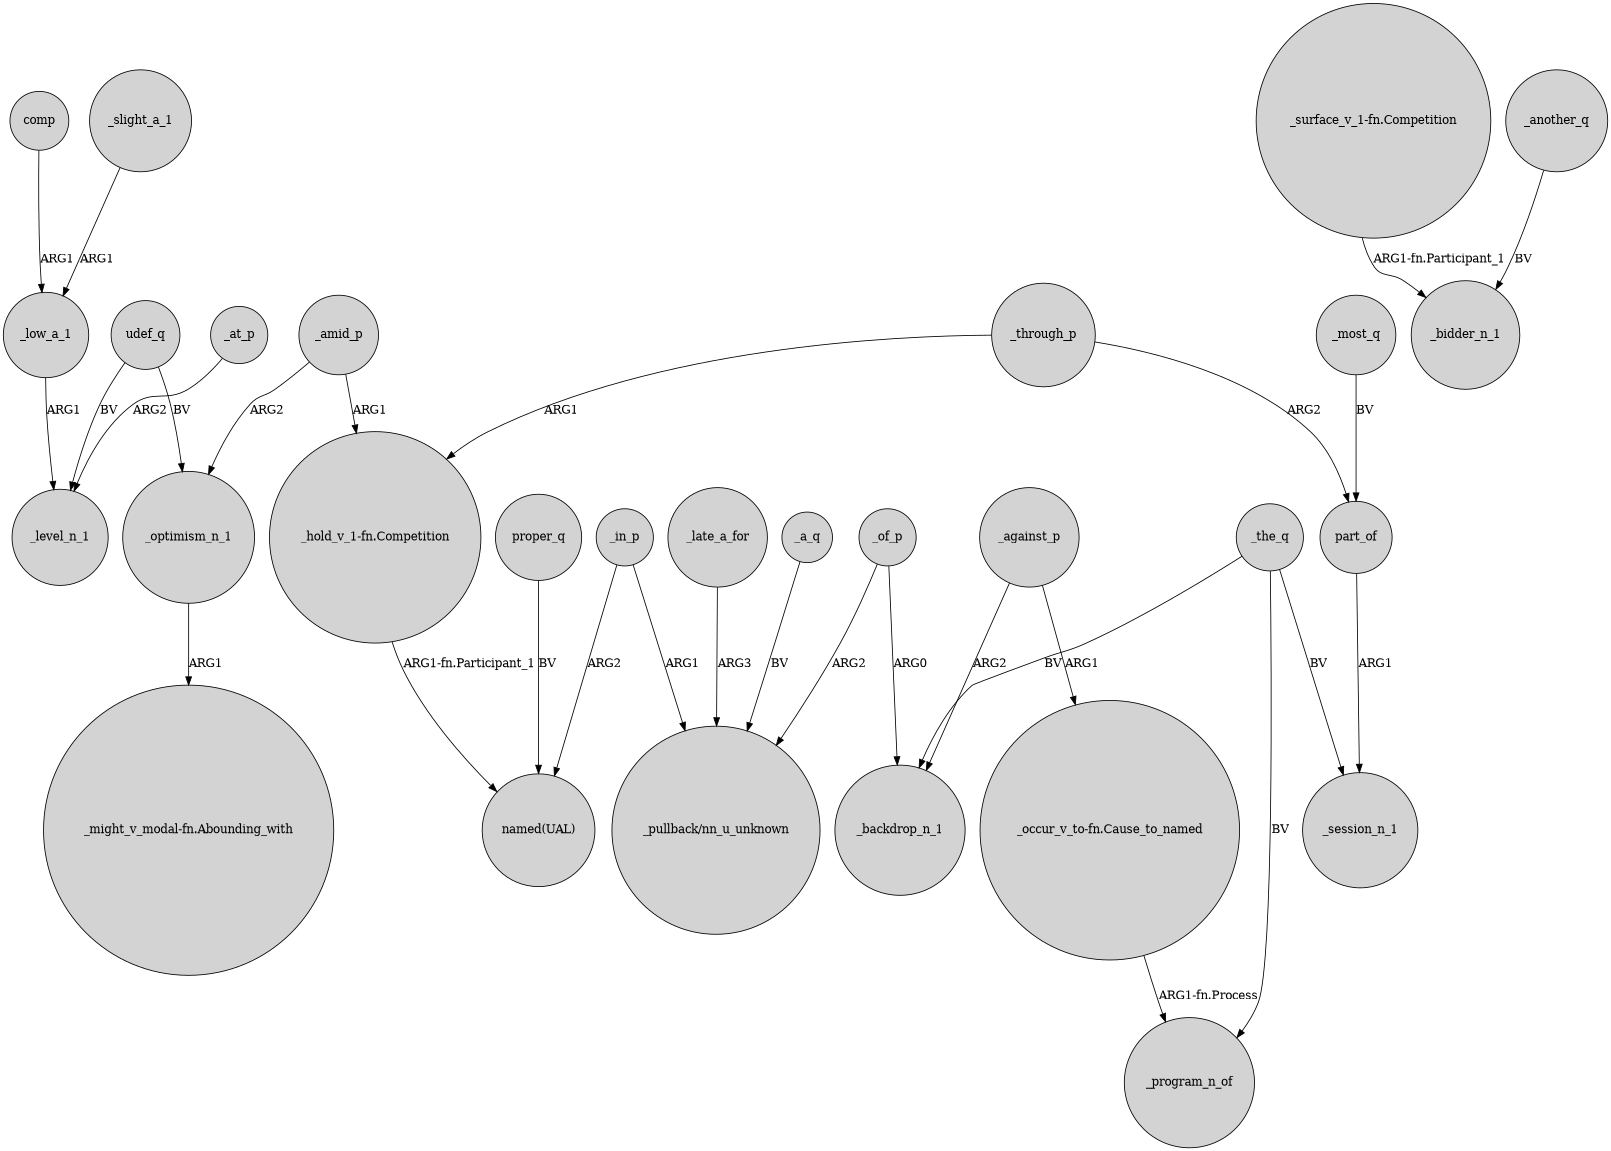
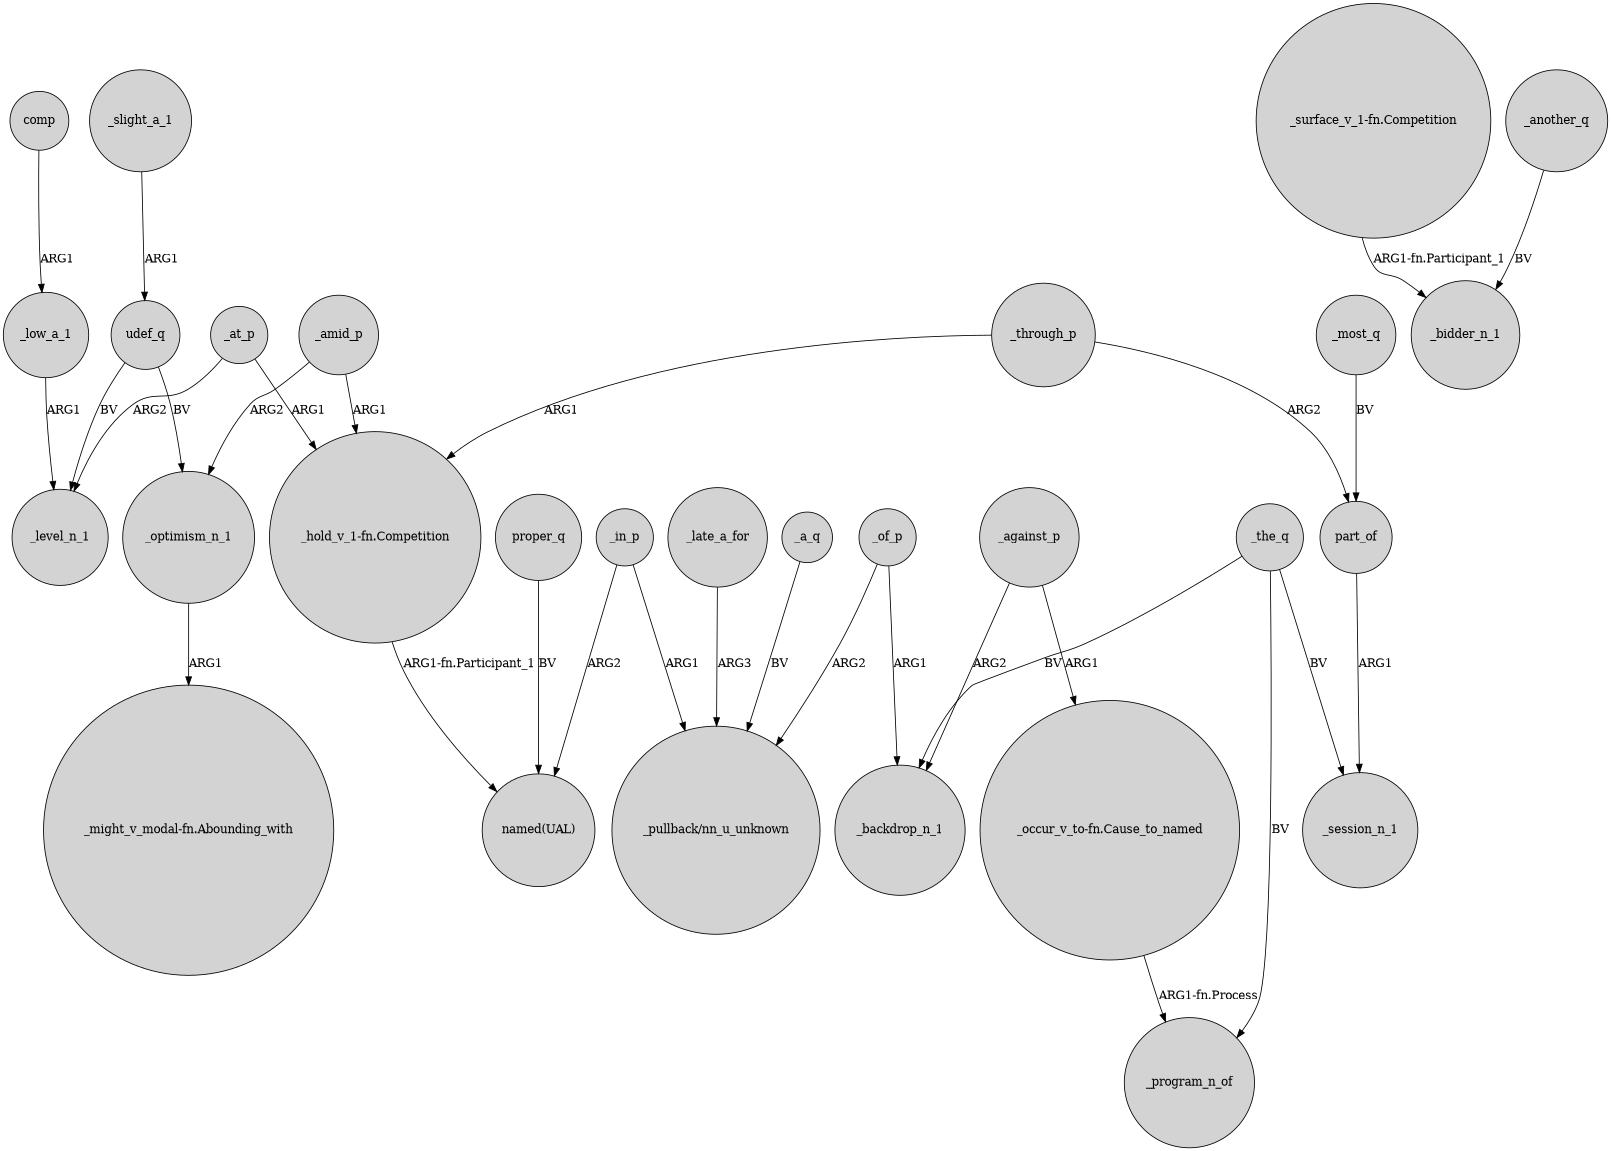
(93, 228) -> (143, 232)
none -> (283, 401)
(910, 664) -> (910, 664)
